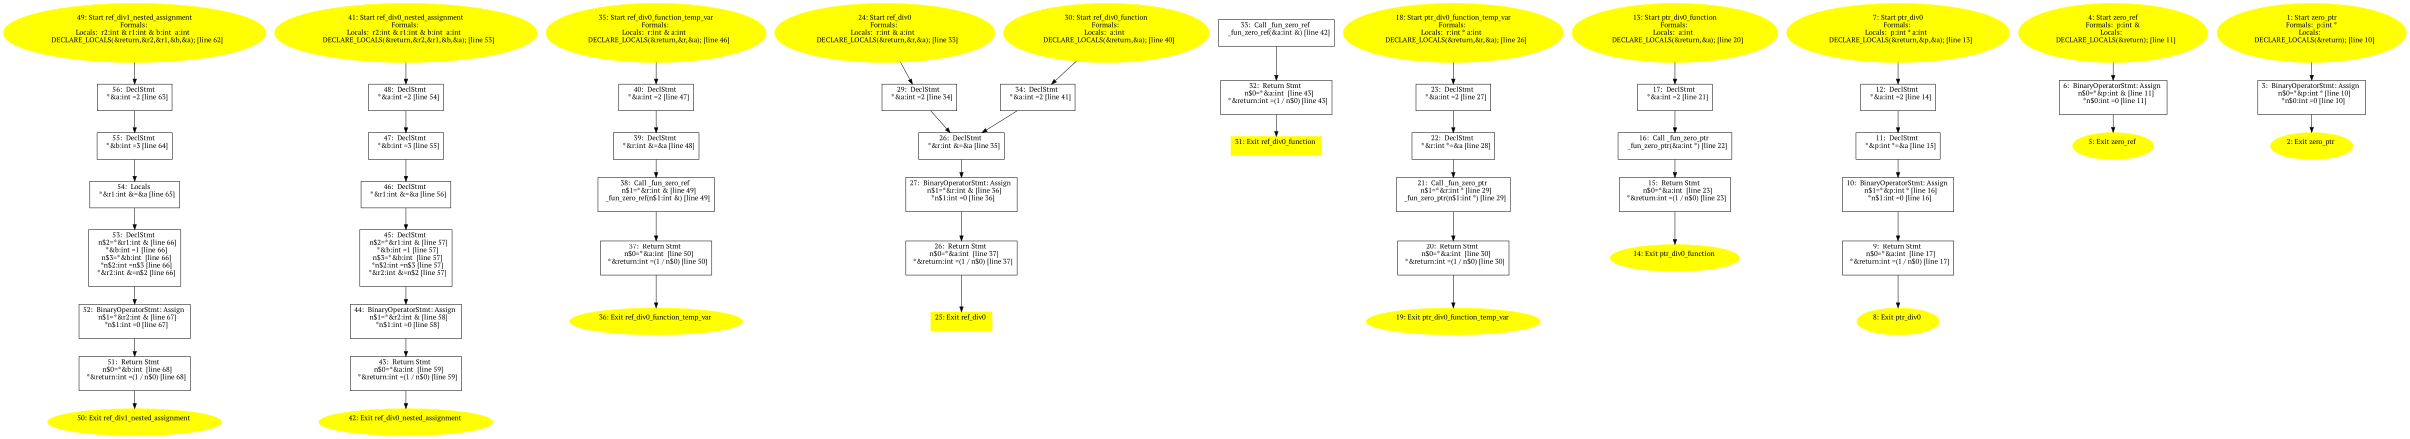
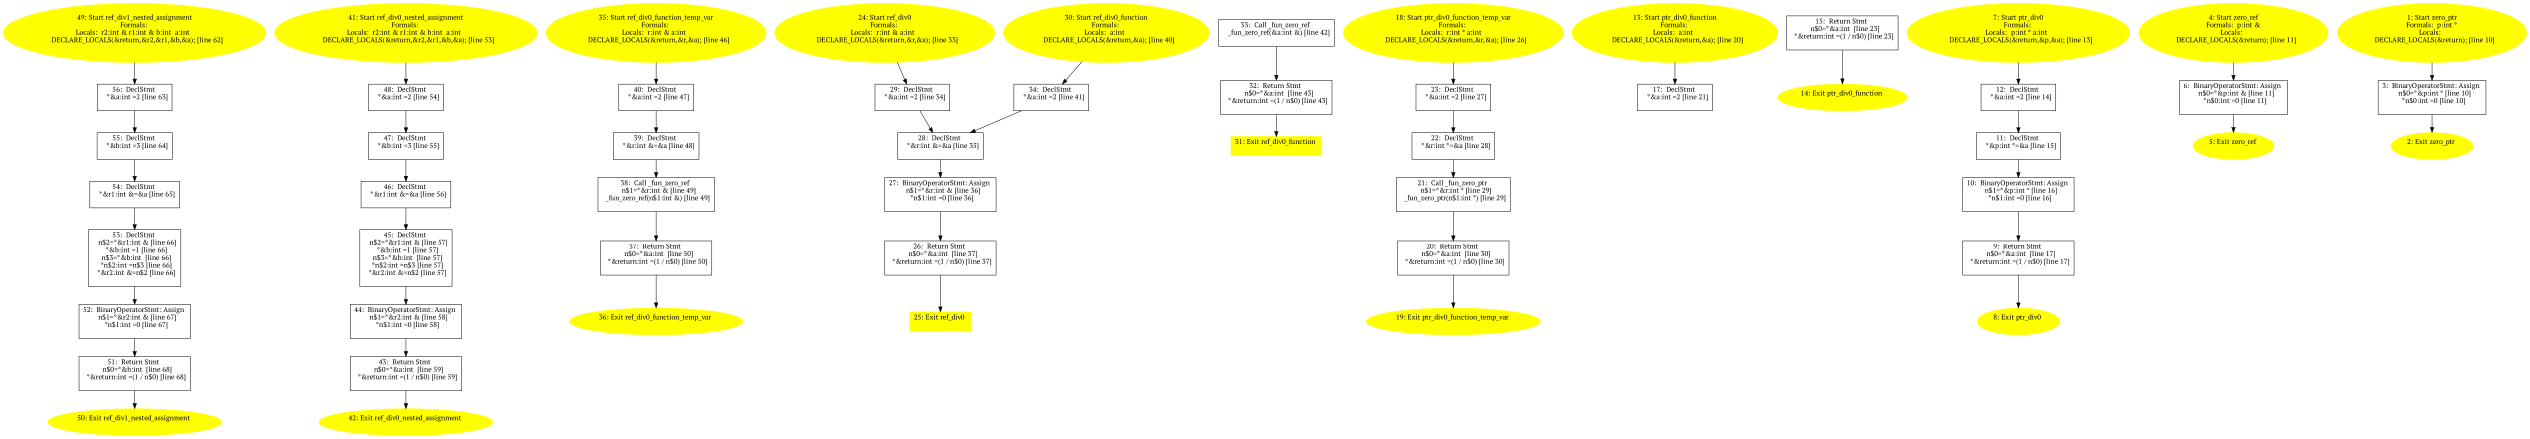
(961, 146) -> (940, 146)
(1675, 146) -> none
(135, 195) -> (135, 195)
